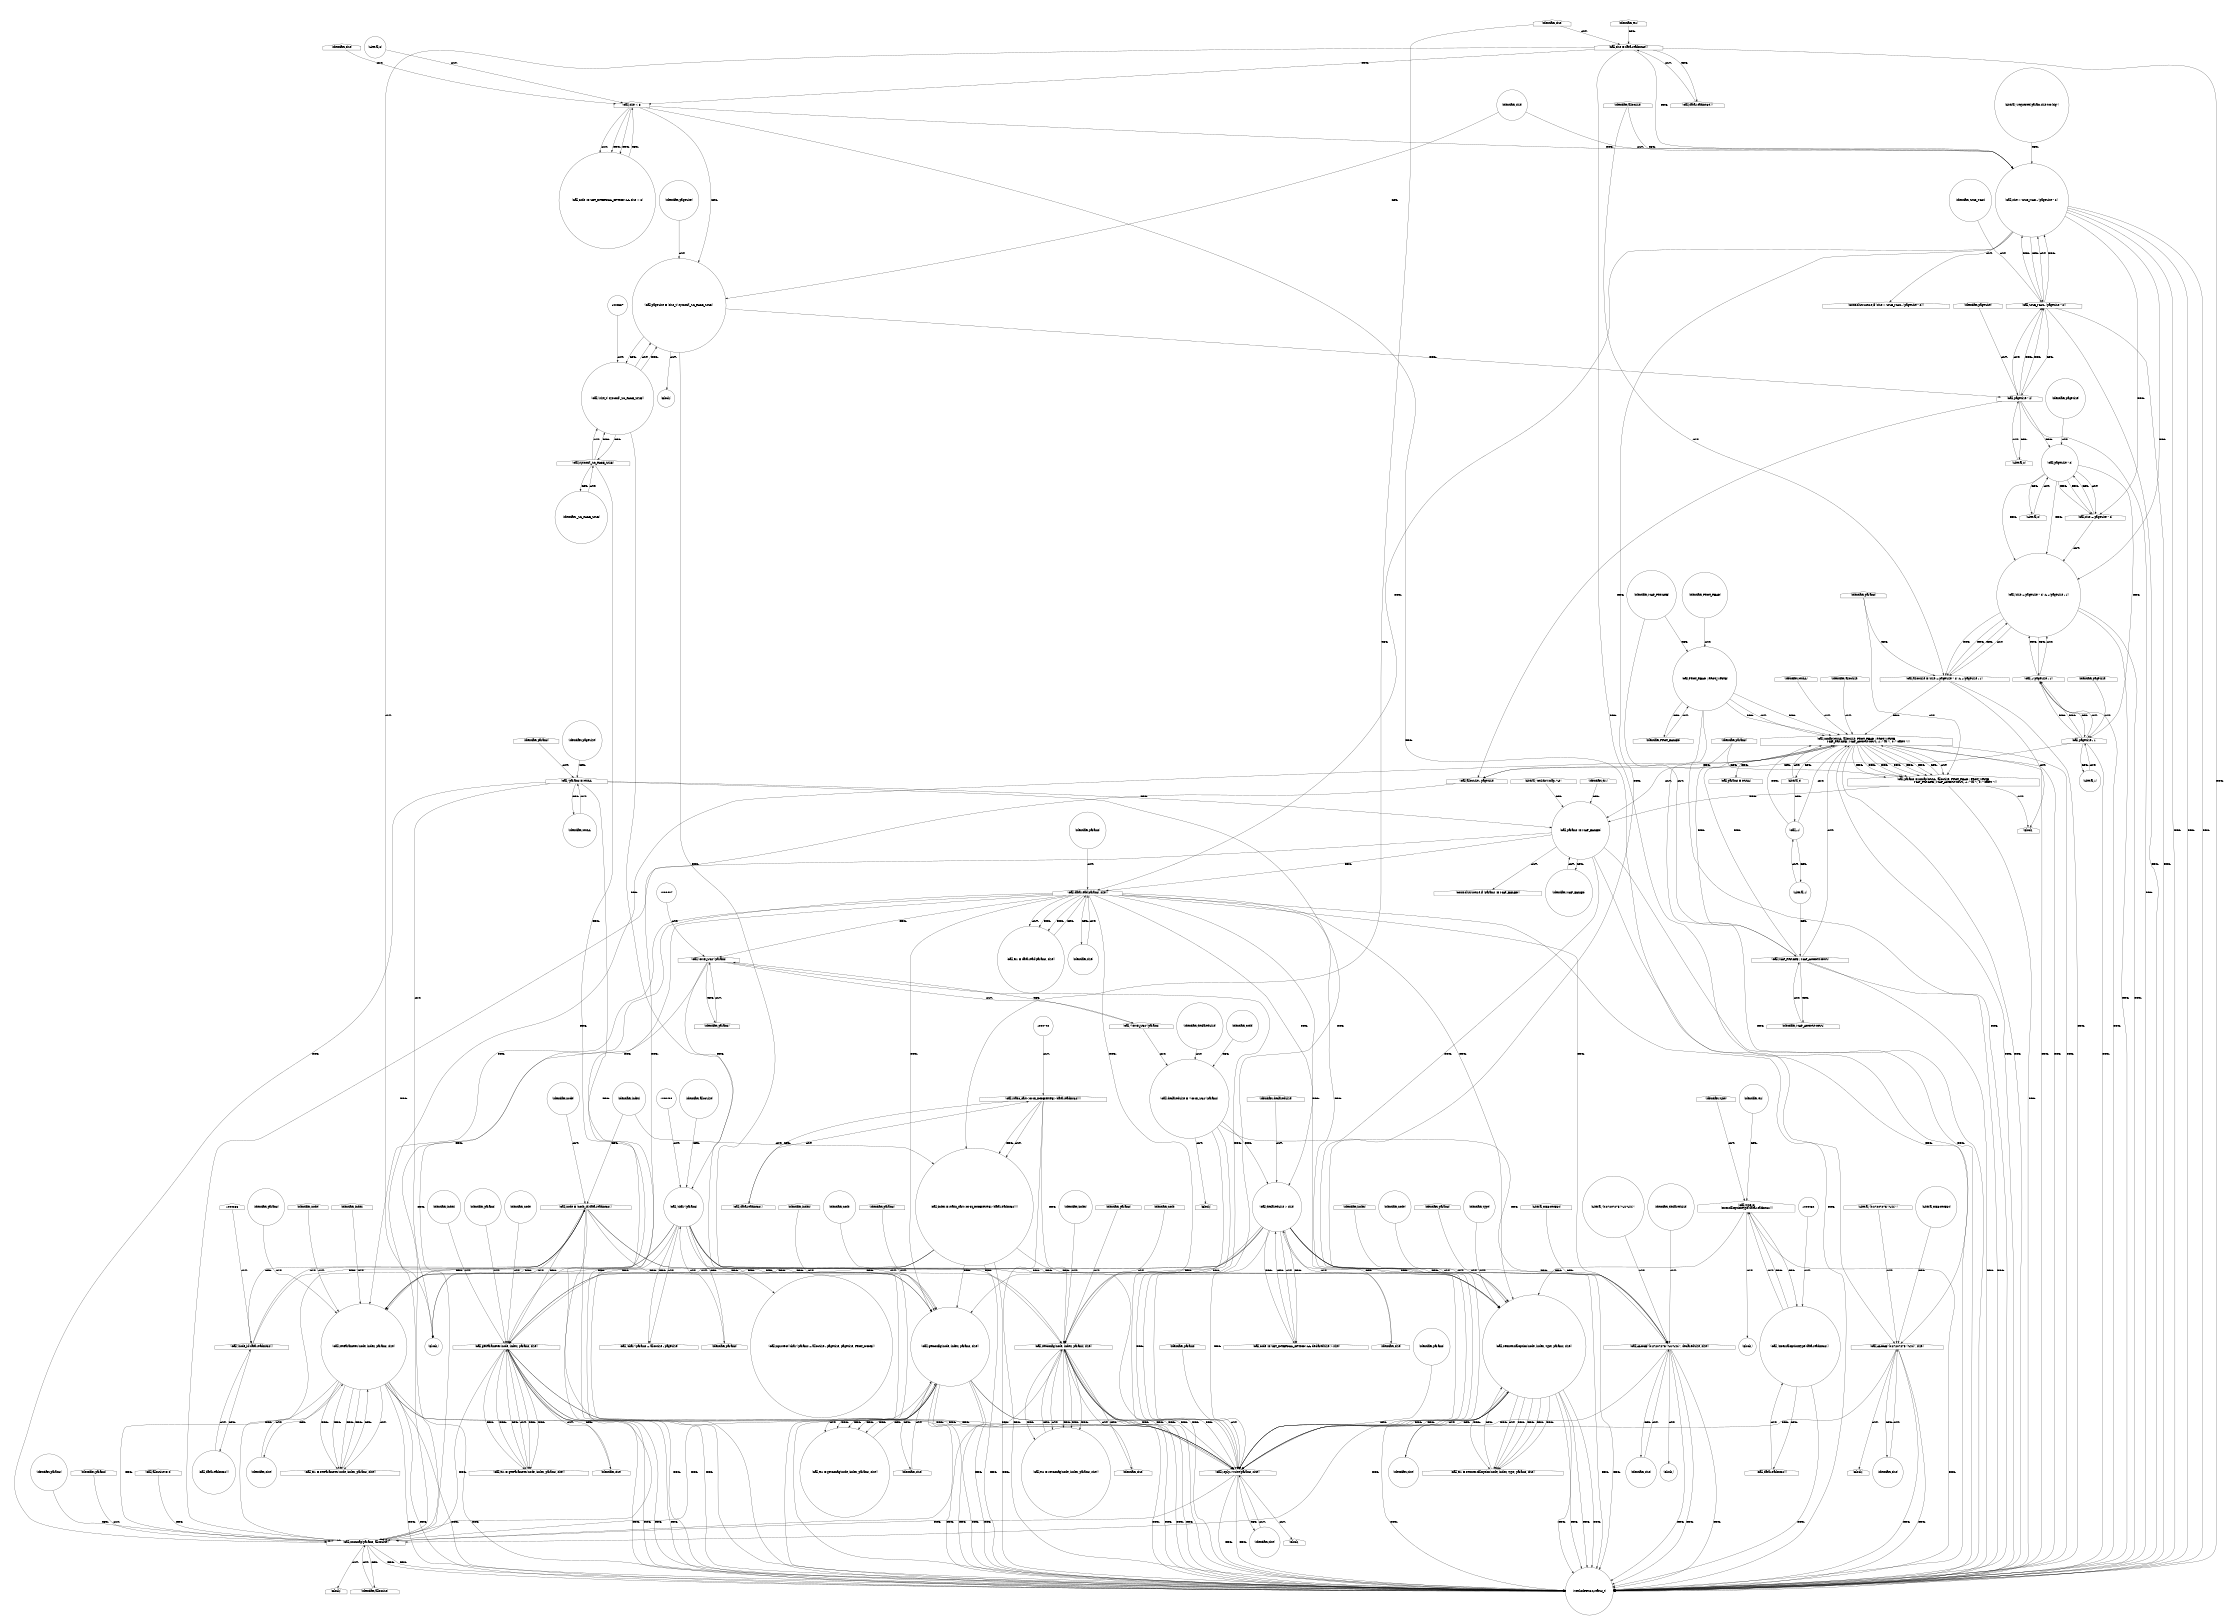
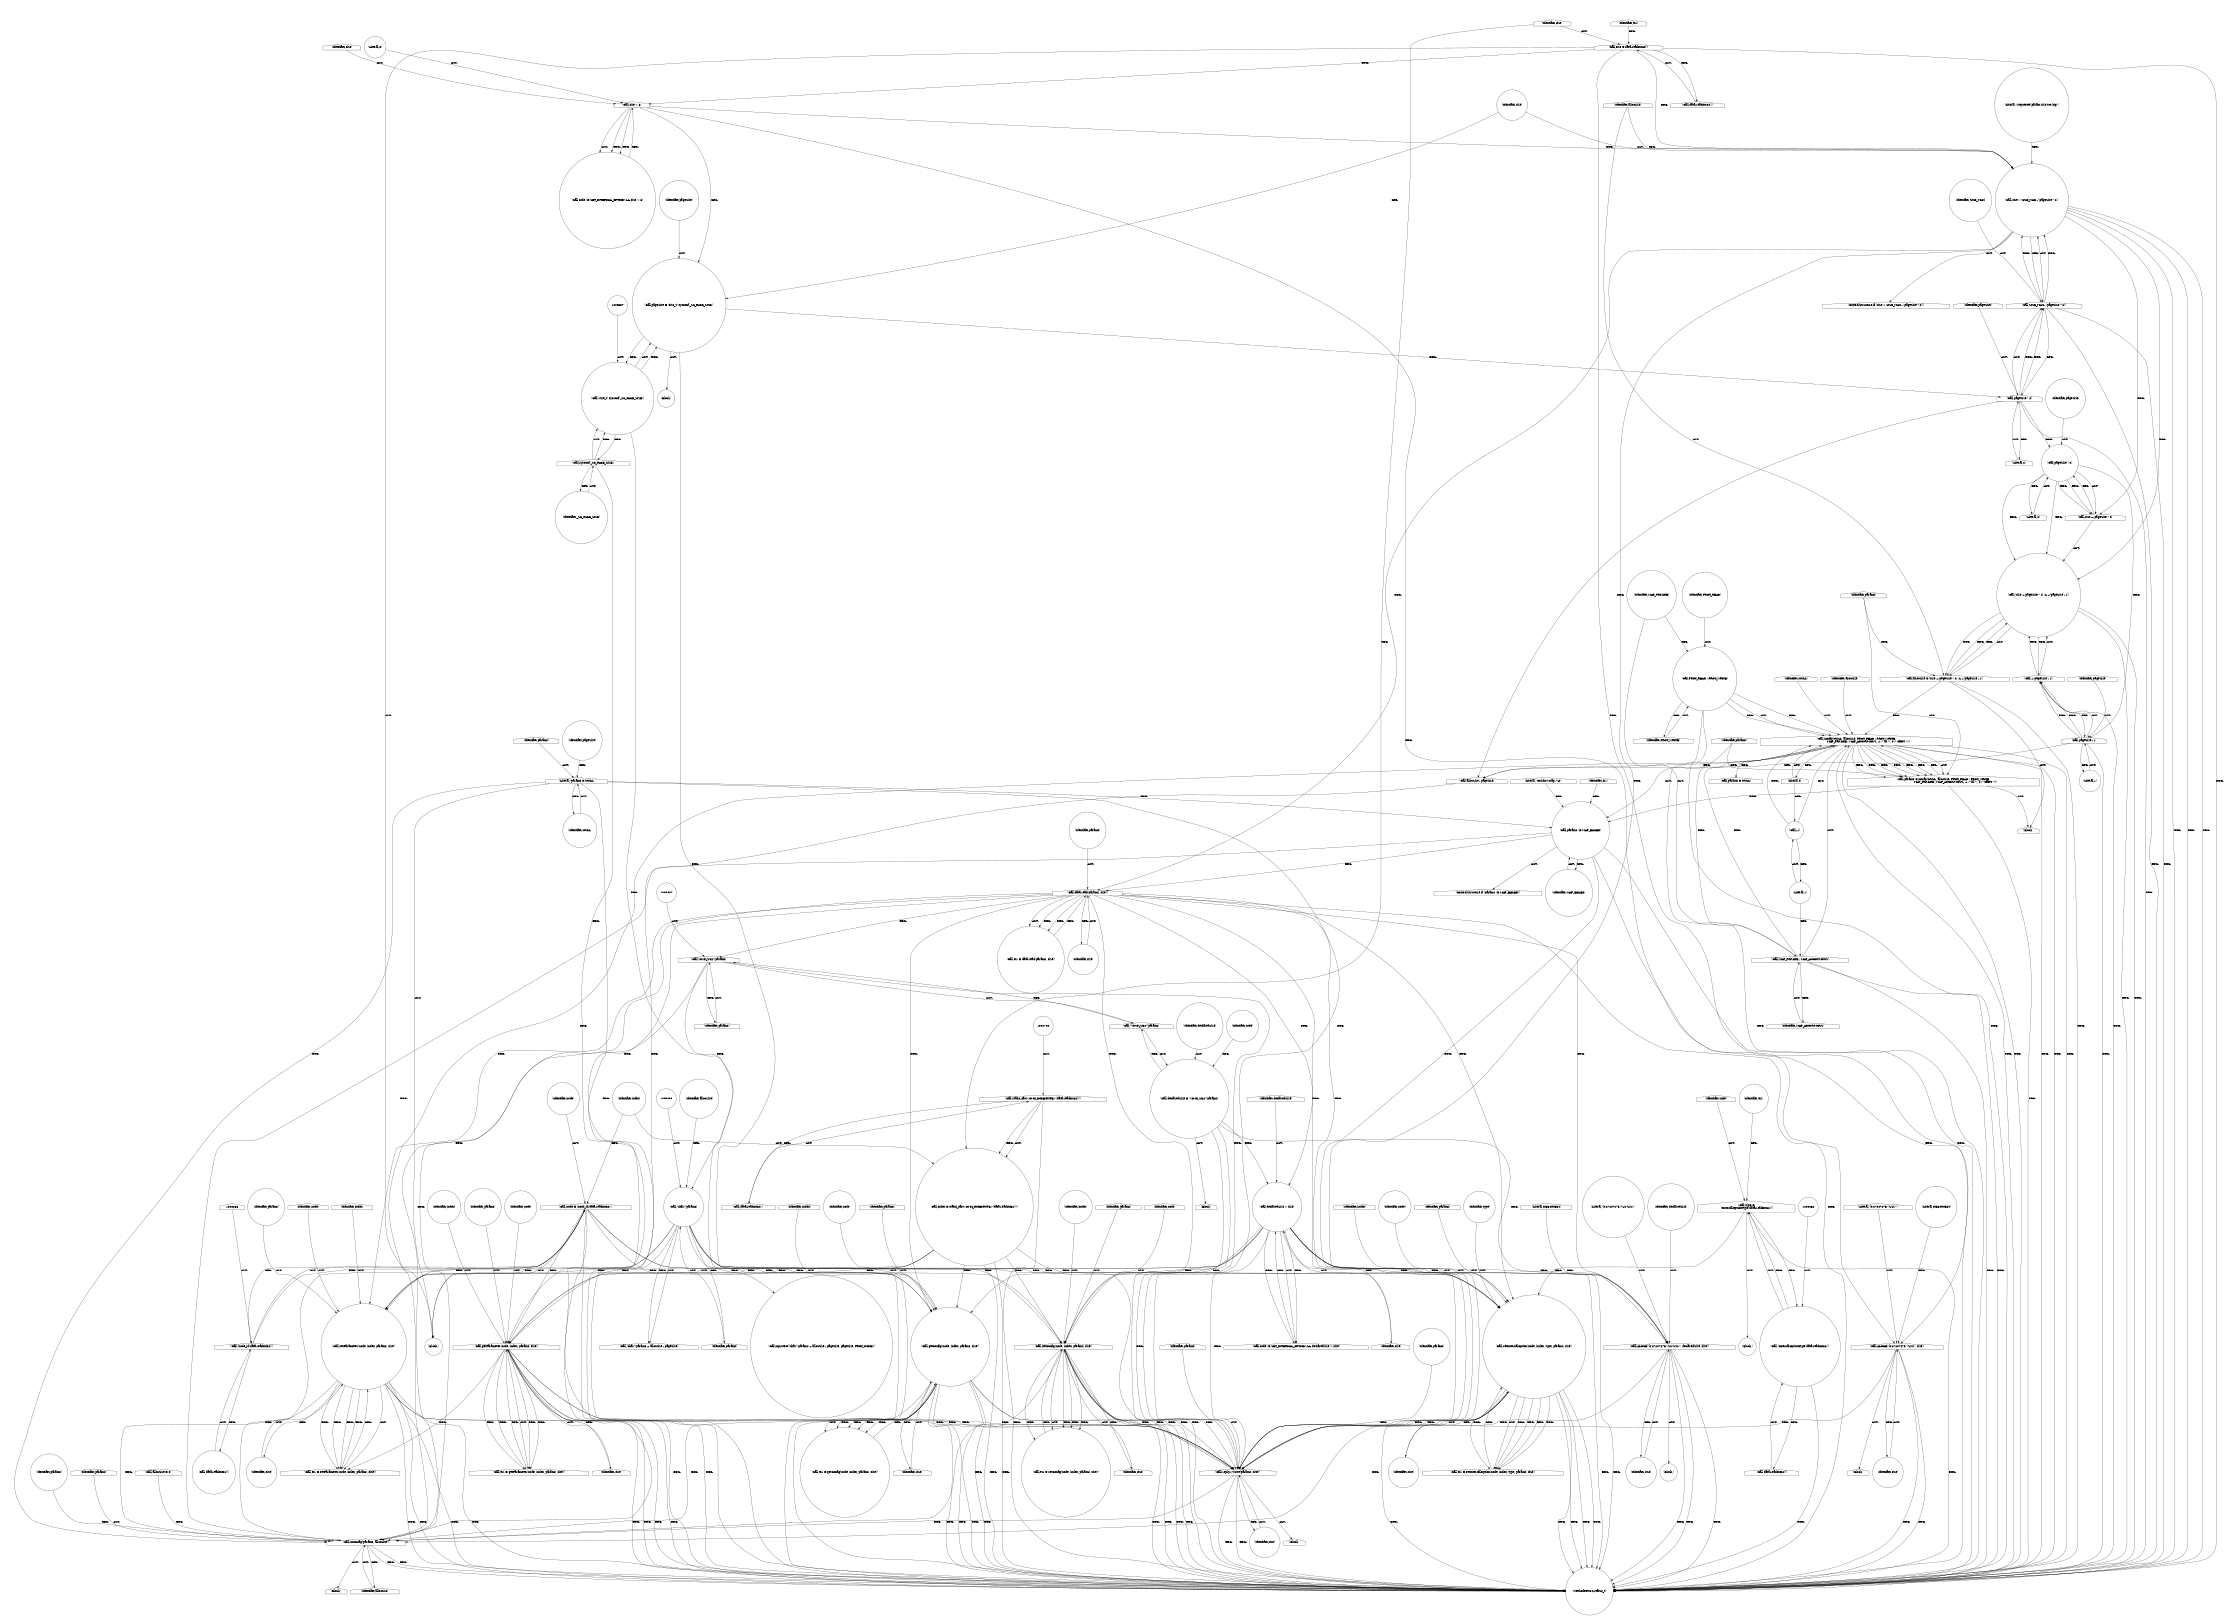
(1663, 740) -> (1663, 740)
(577, 781) -> (577, 781)
none -> (1149, 1052)
(1043, 1230) -> (1033, 1299)
(455, 1462) -> (438, 1422)
